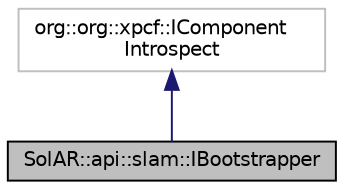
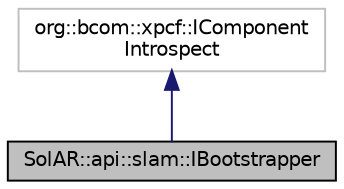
(172, 40) -> (172, 40)
